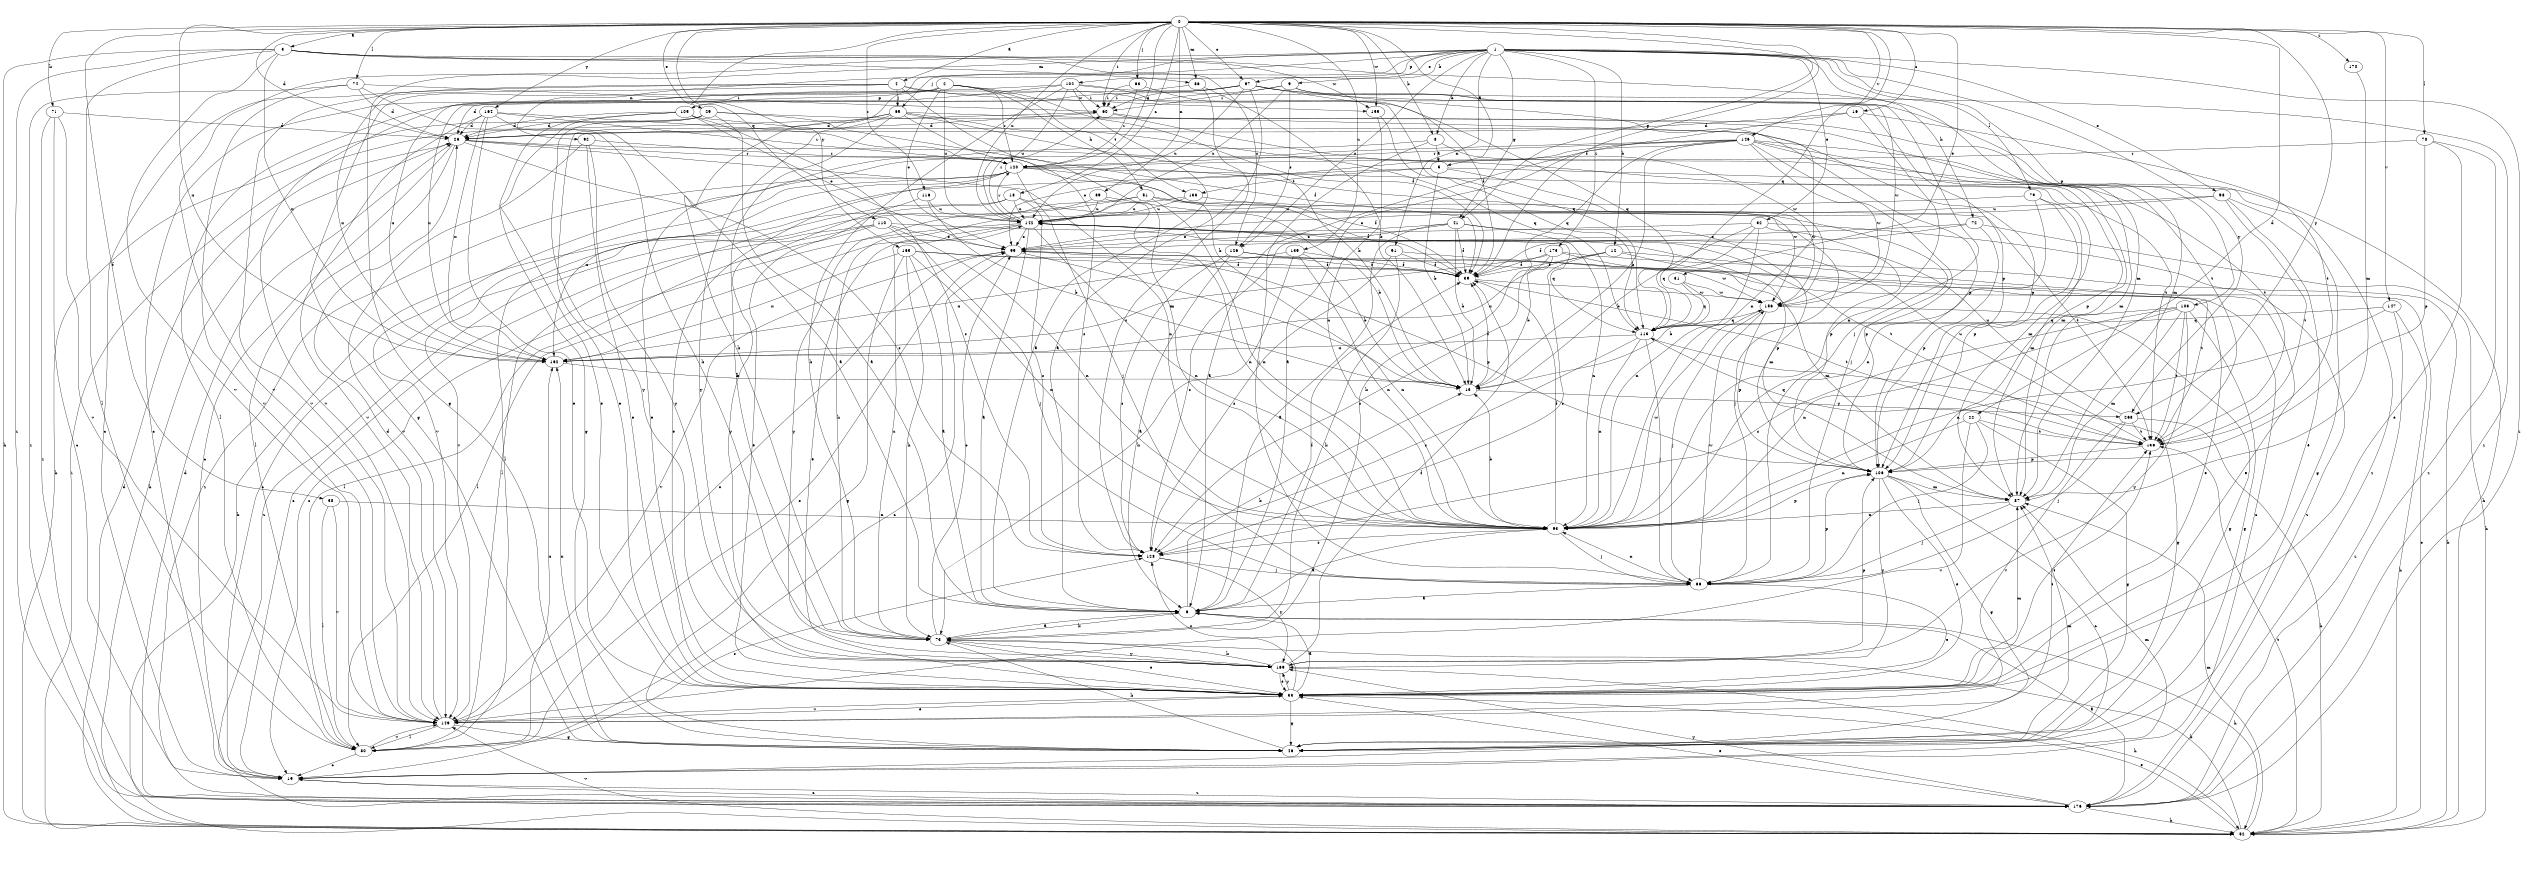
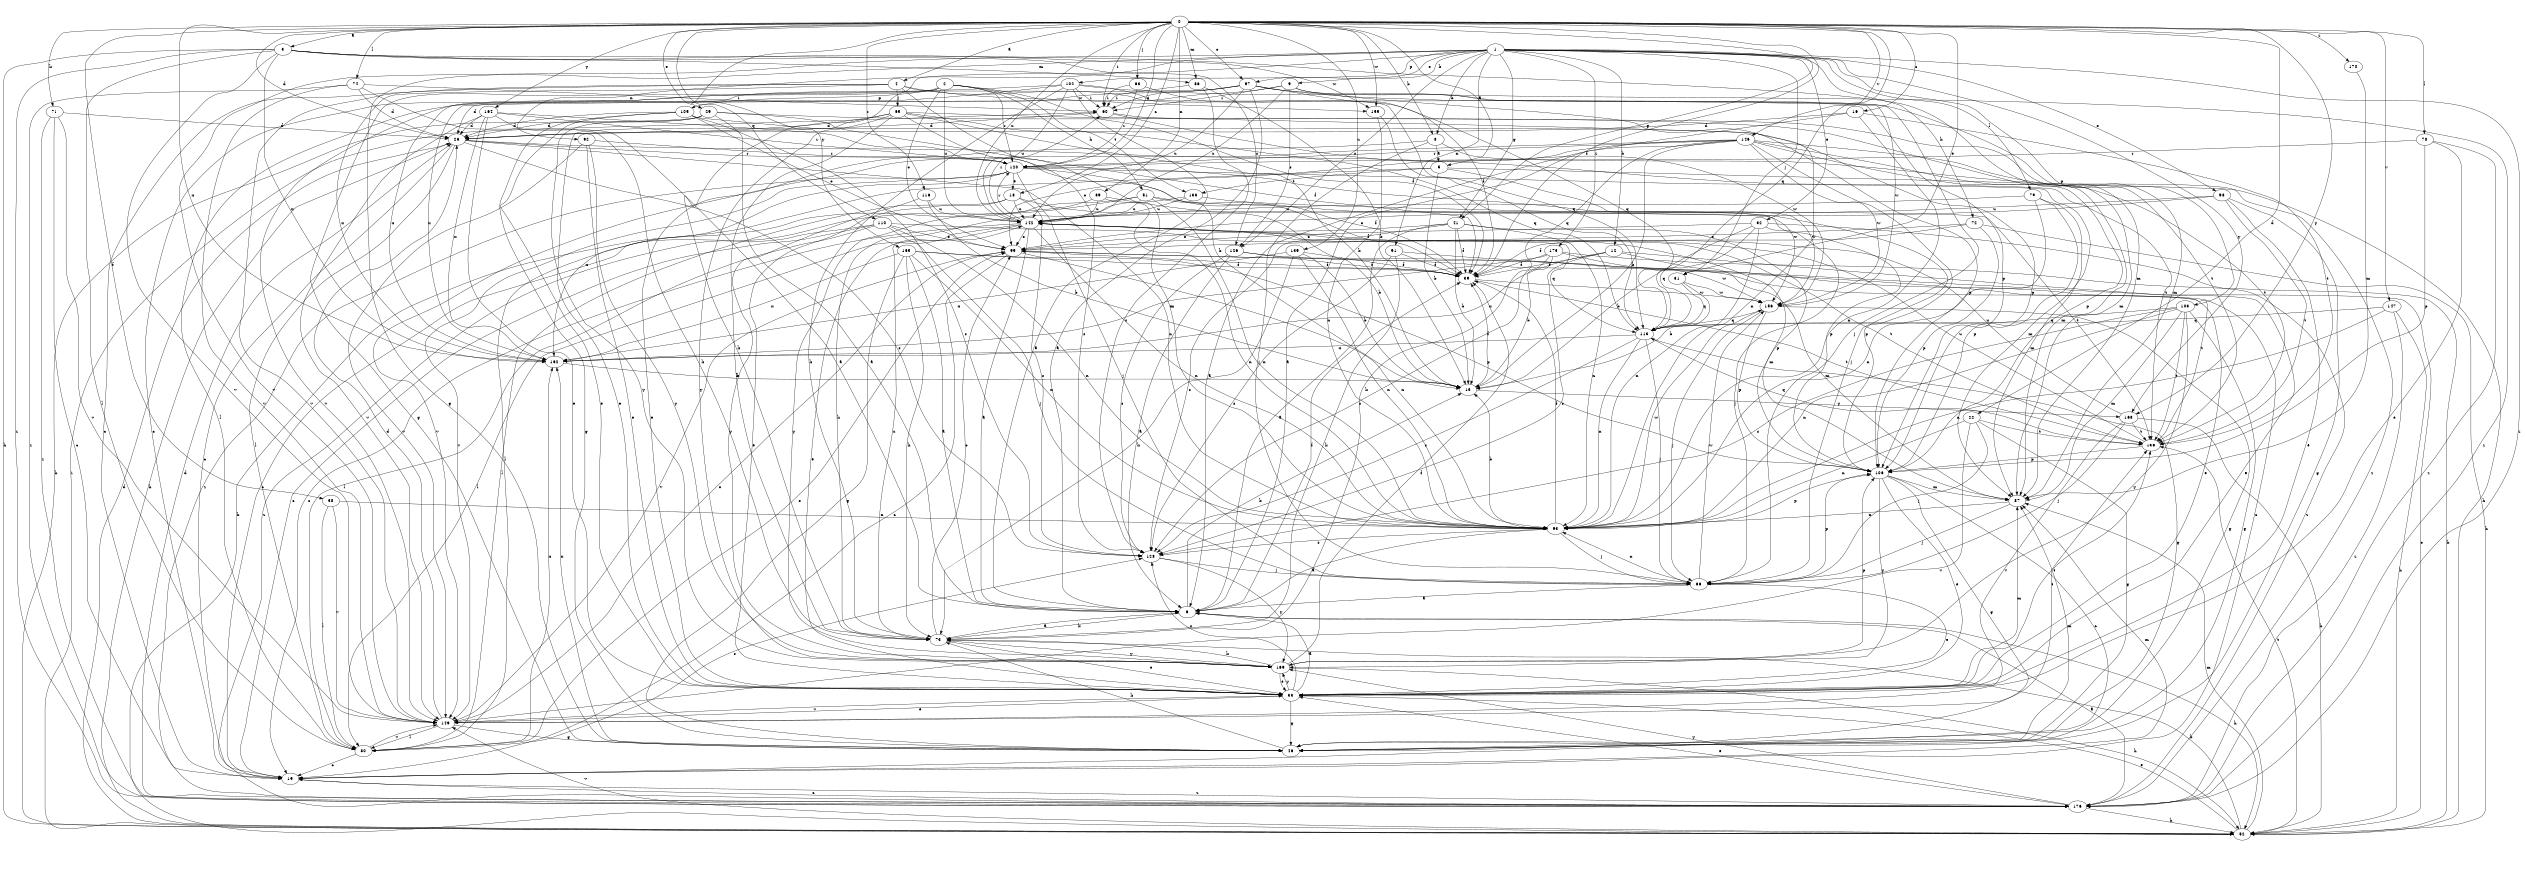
(1208, 75) -> (1771, 69)
(2129, 418) -> (2129, 418)
(680, 594) -> (1013, 180)
